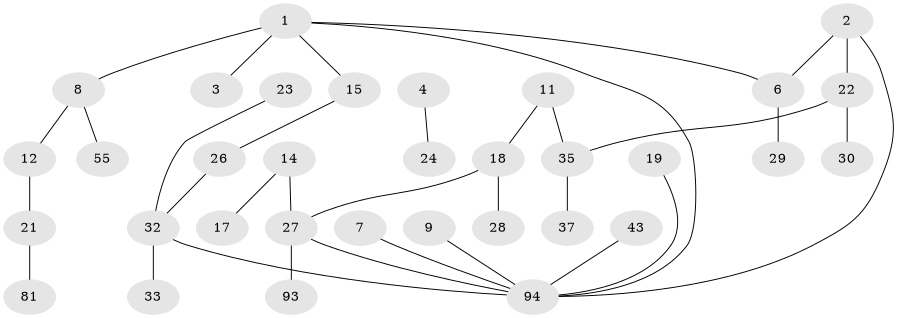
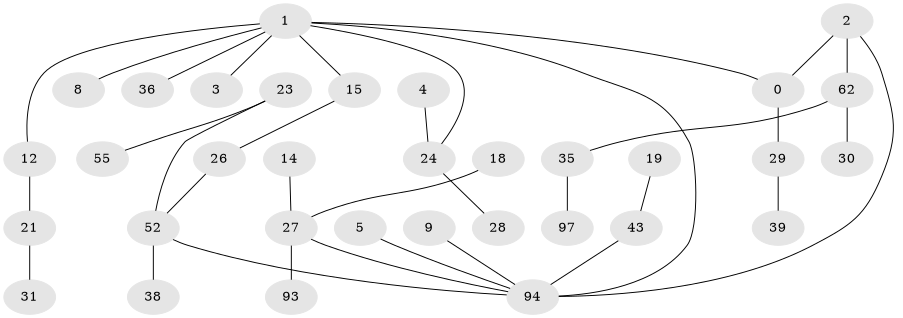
none -> (425, 53)
none -> (148, 90)
(548, 90) -> none
(778, 90) -> (778, 90)
(847, 90) -> (847, 90)
(90, 124) -> (196, 127)
(54, 125) -> (113, 44)
(498, 194) -> (464, 193)
(153, 228) -> (153, 228)
(222, 228) -> none
(360, 228) -> (360, 228)
(567, 228) -> (567, 228)
none -> (778, 228)
(652, 264) -> (645, 194)
(30, 297) -> (30, 297)
(153, 297) -> (153, 297)
